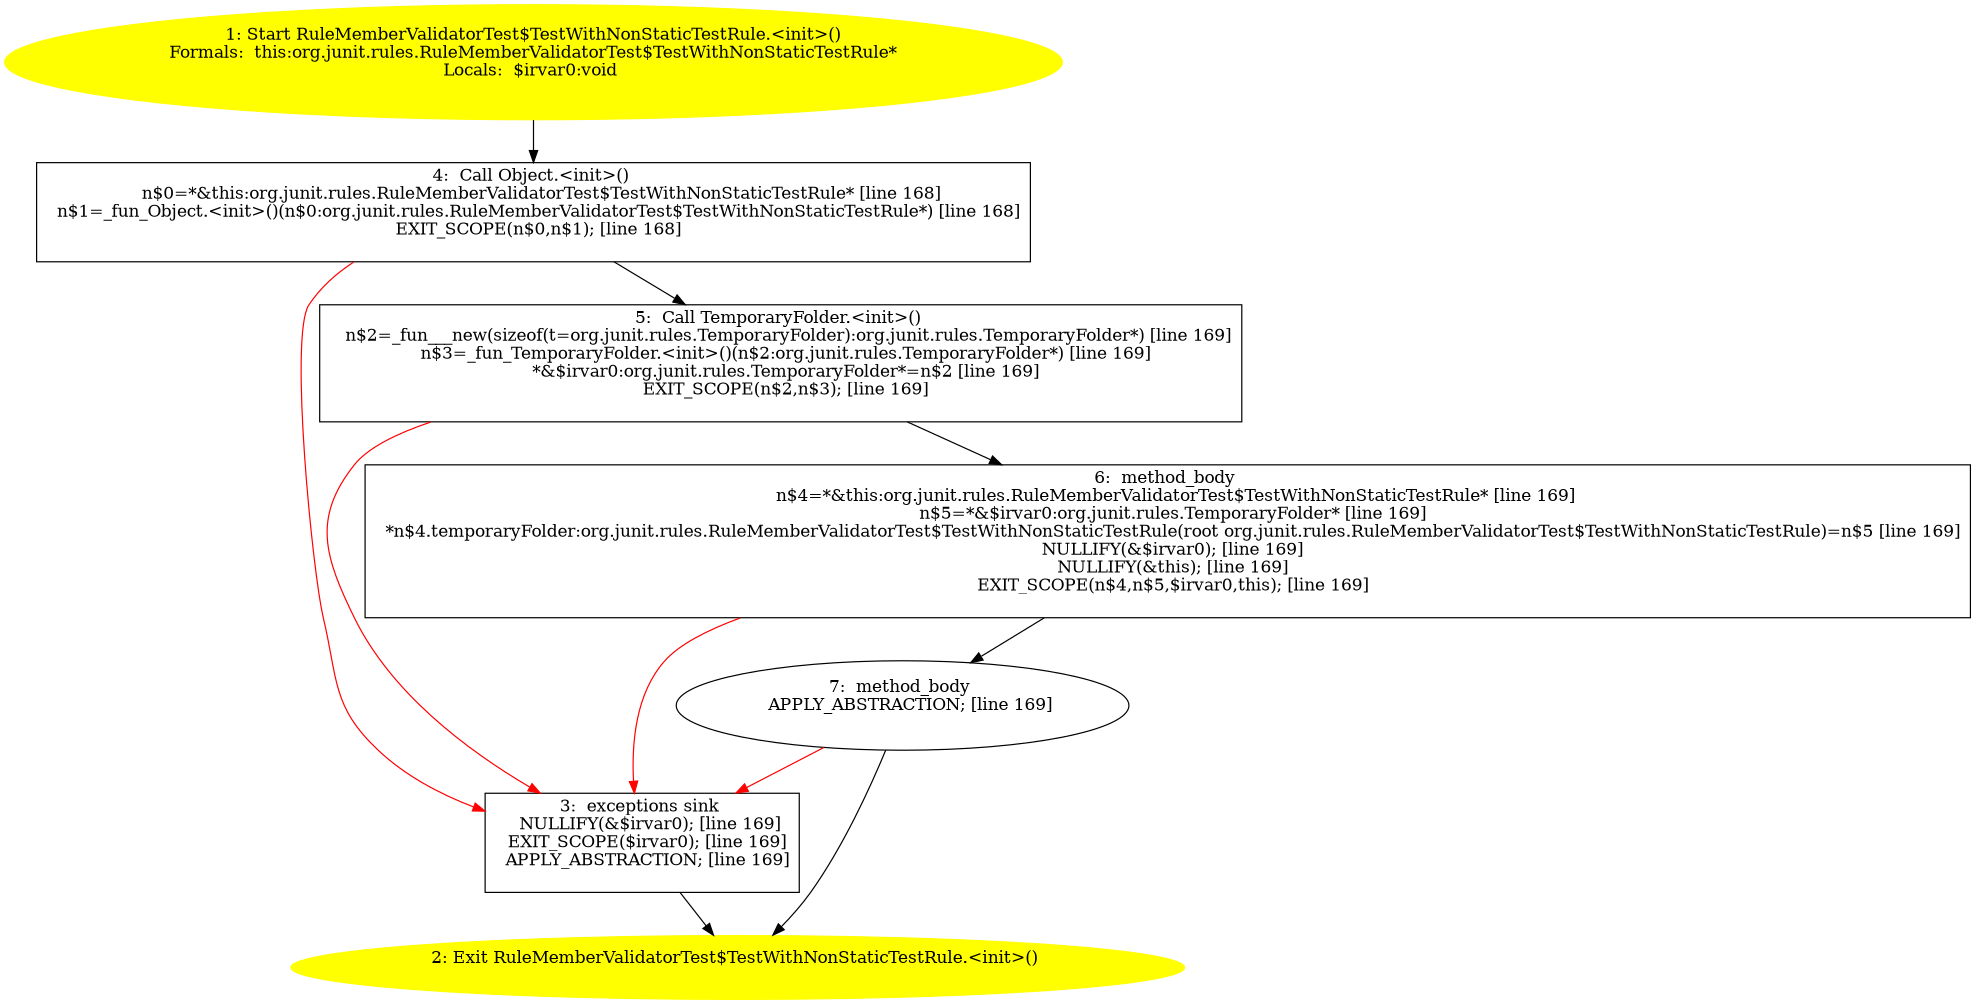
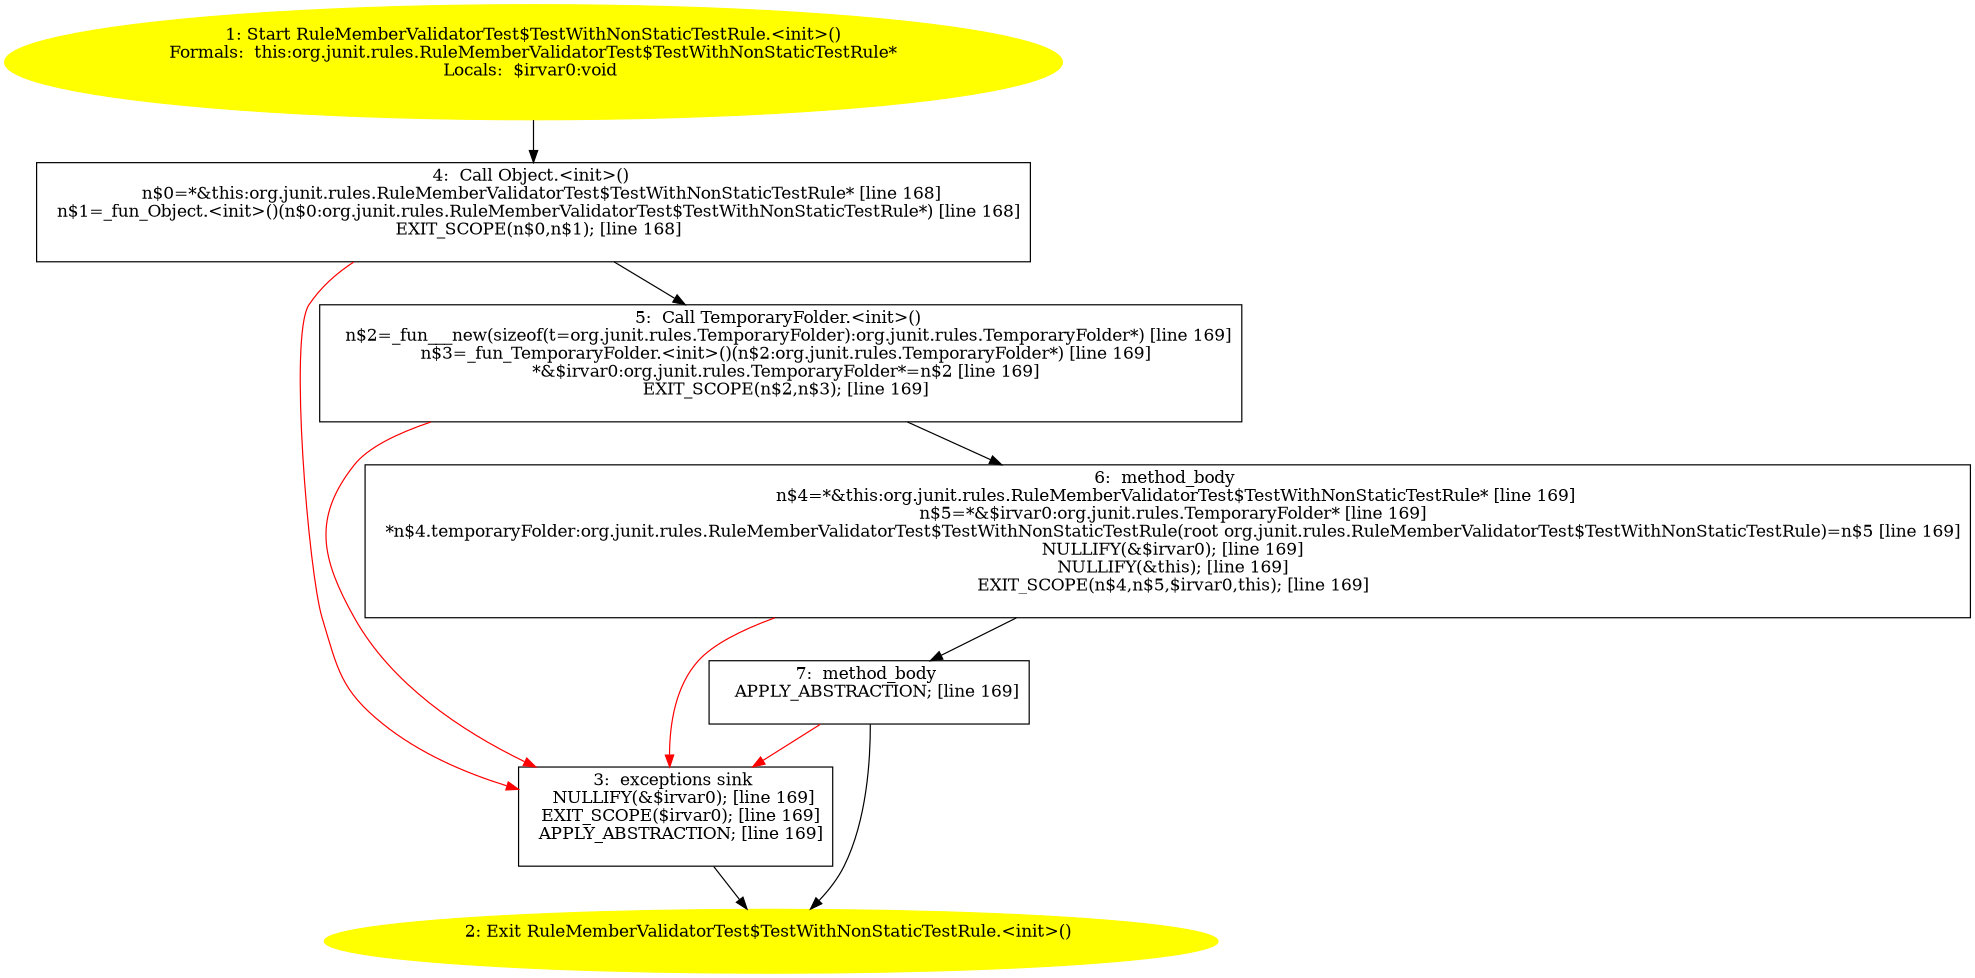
(903, 705) -> (869, 692)
